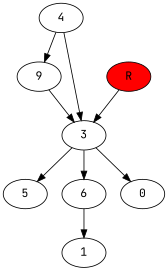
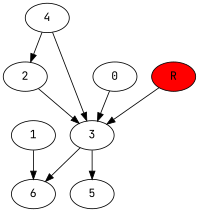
(39, 77) -> (25, 77)
(110, 162) -> (105, 102)
(84, 219) -> (33, 161)
